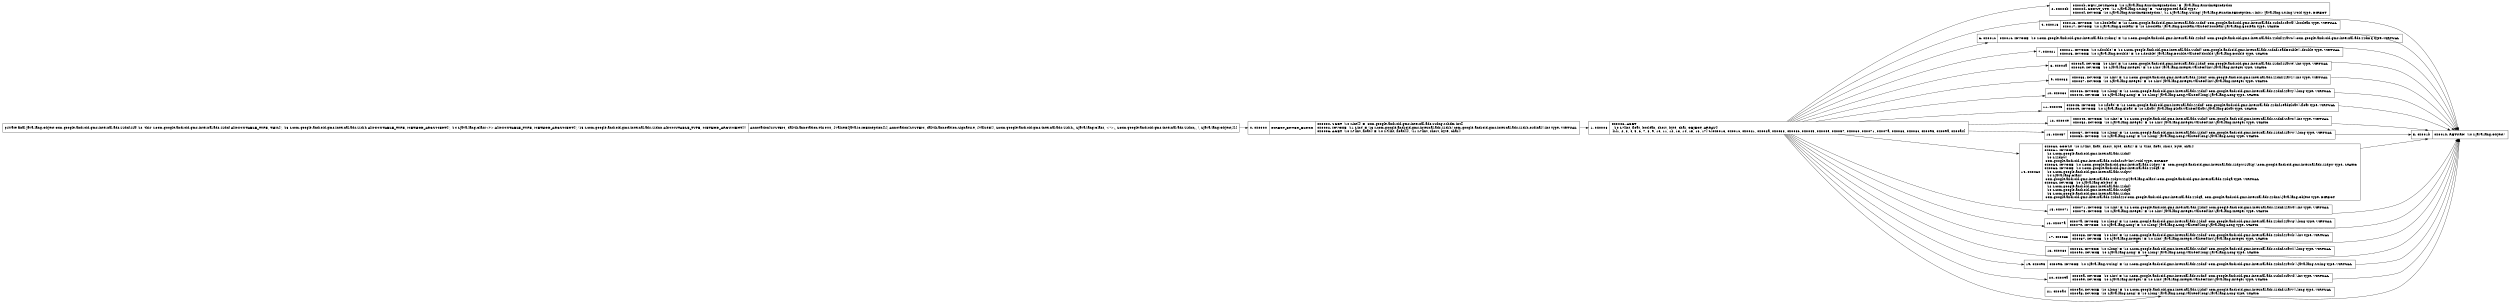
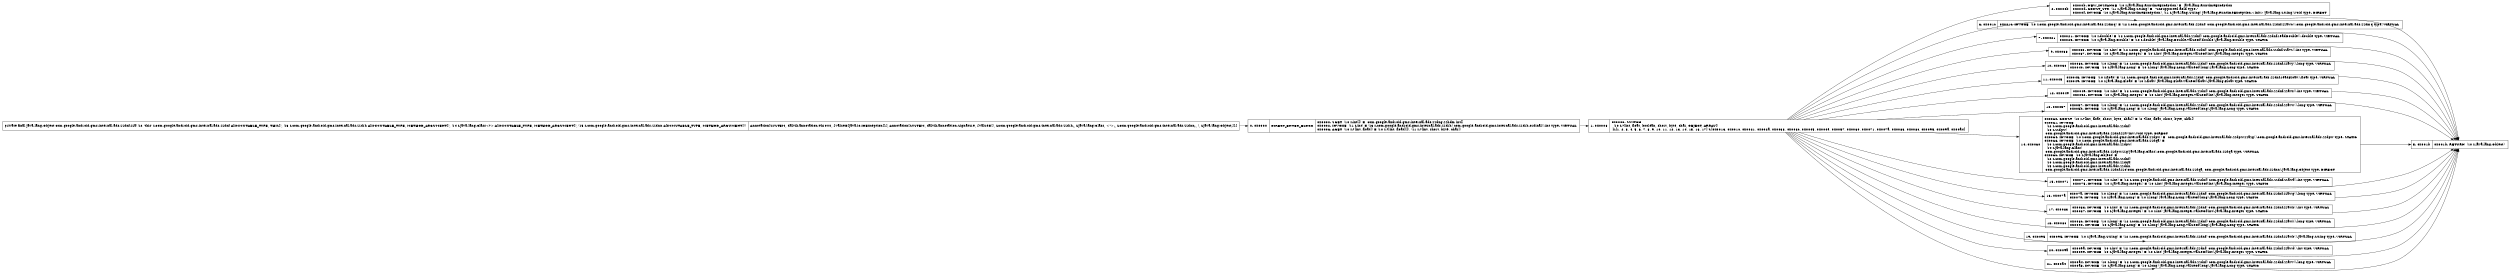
(2190, 25) -> none
(2190, 66) -> none
(1625, 124) -> (1628, 122)
